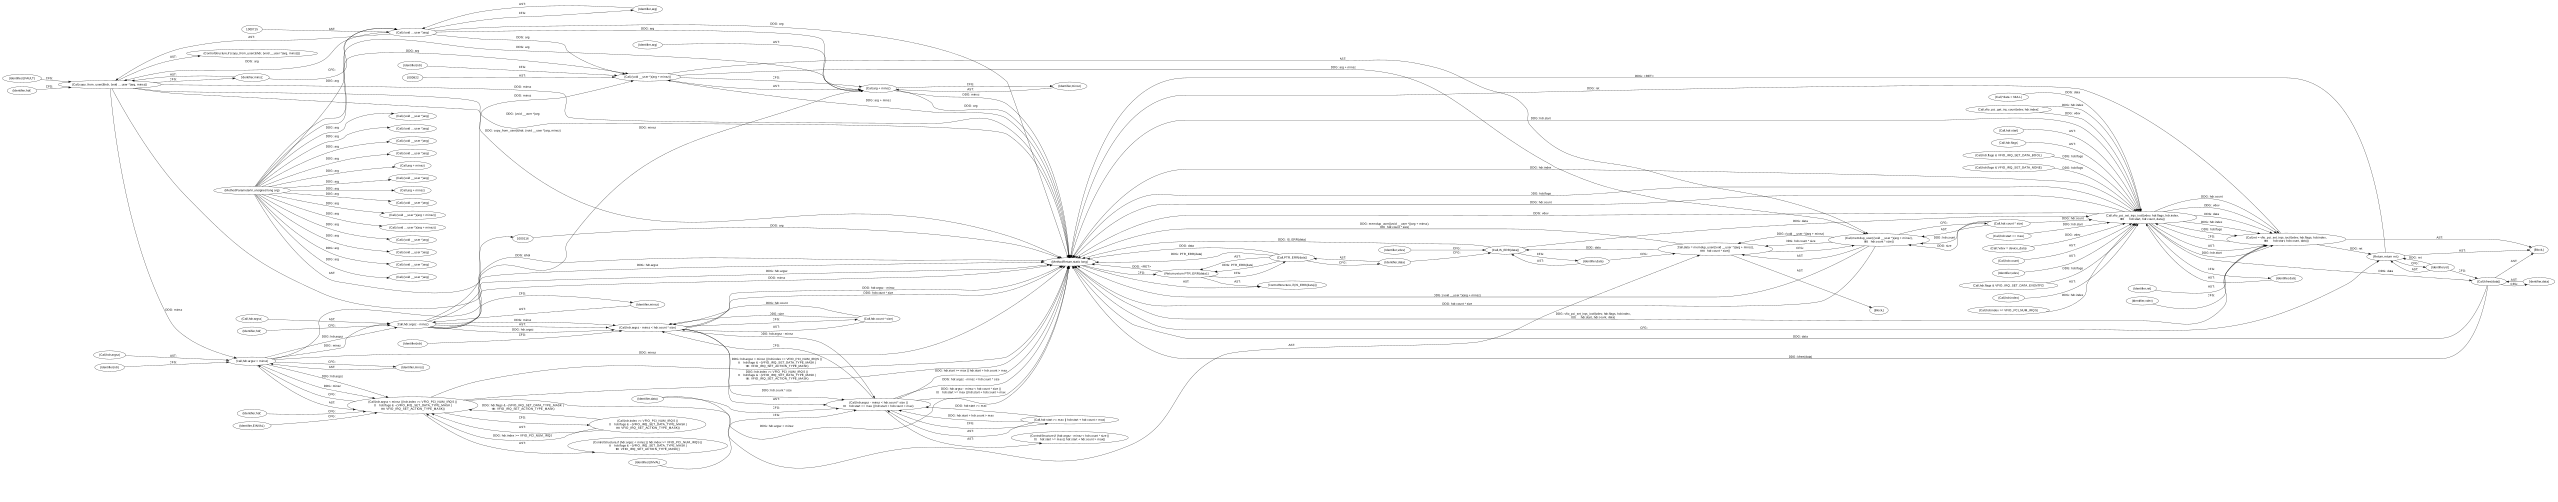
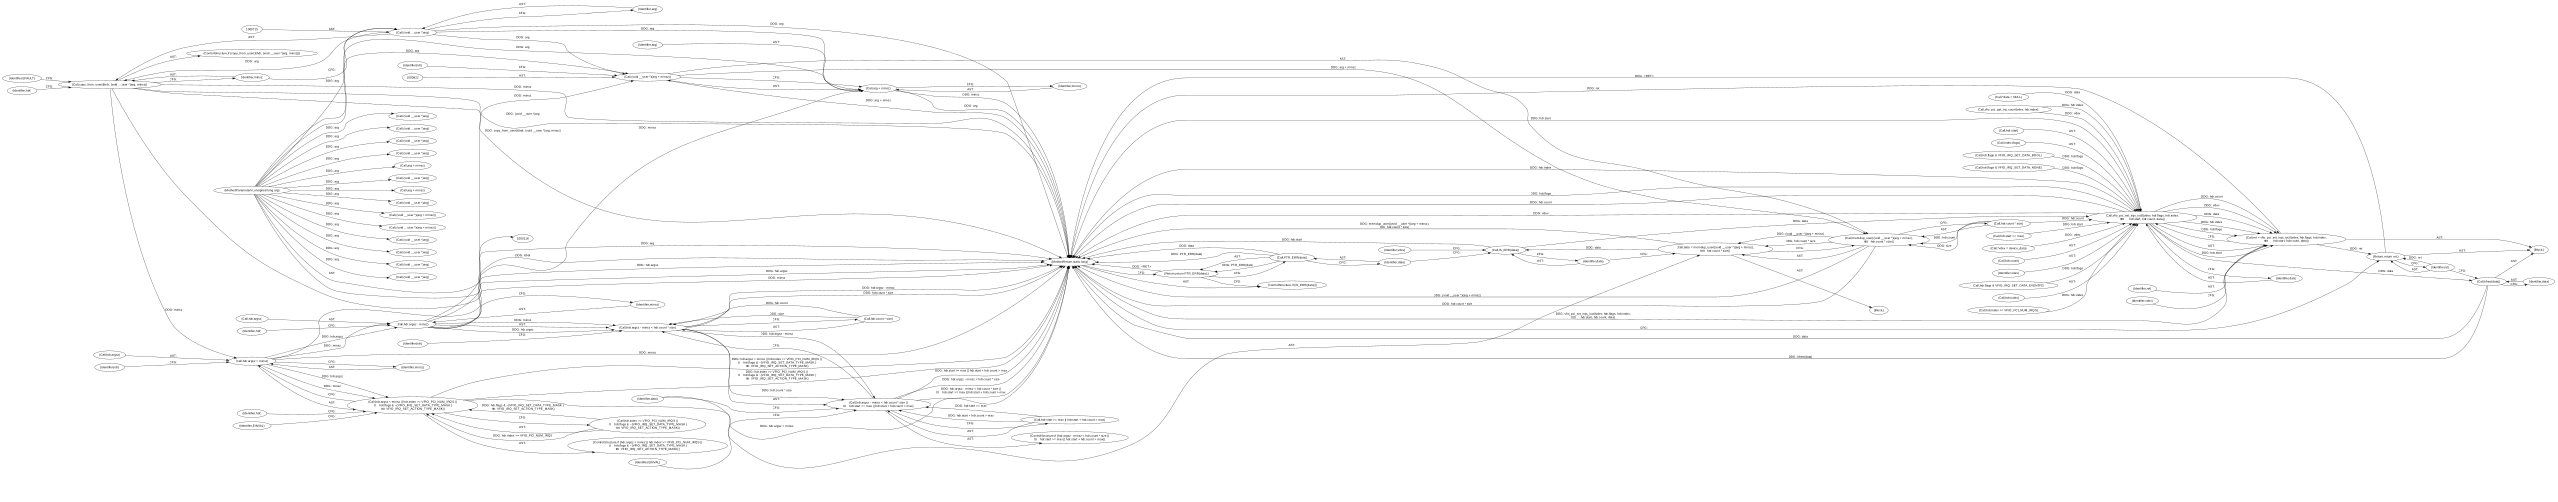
(2009, 143) -> (2009, 143)
(796, 228) -> (609, 247)
(1292, 240) -> (1292, 240)
(1238, 282) -> (1238, 282)
